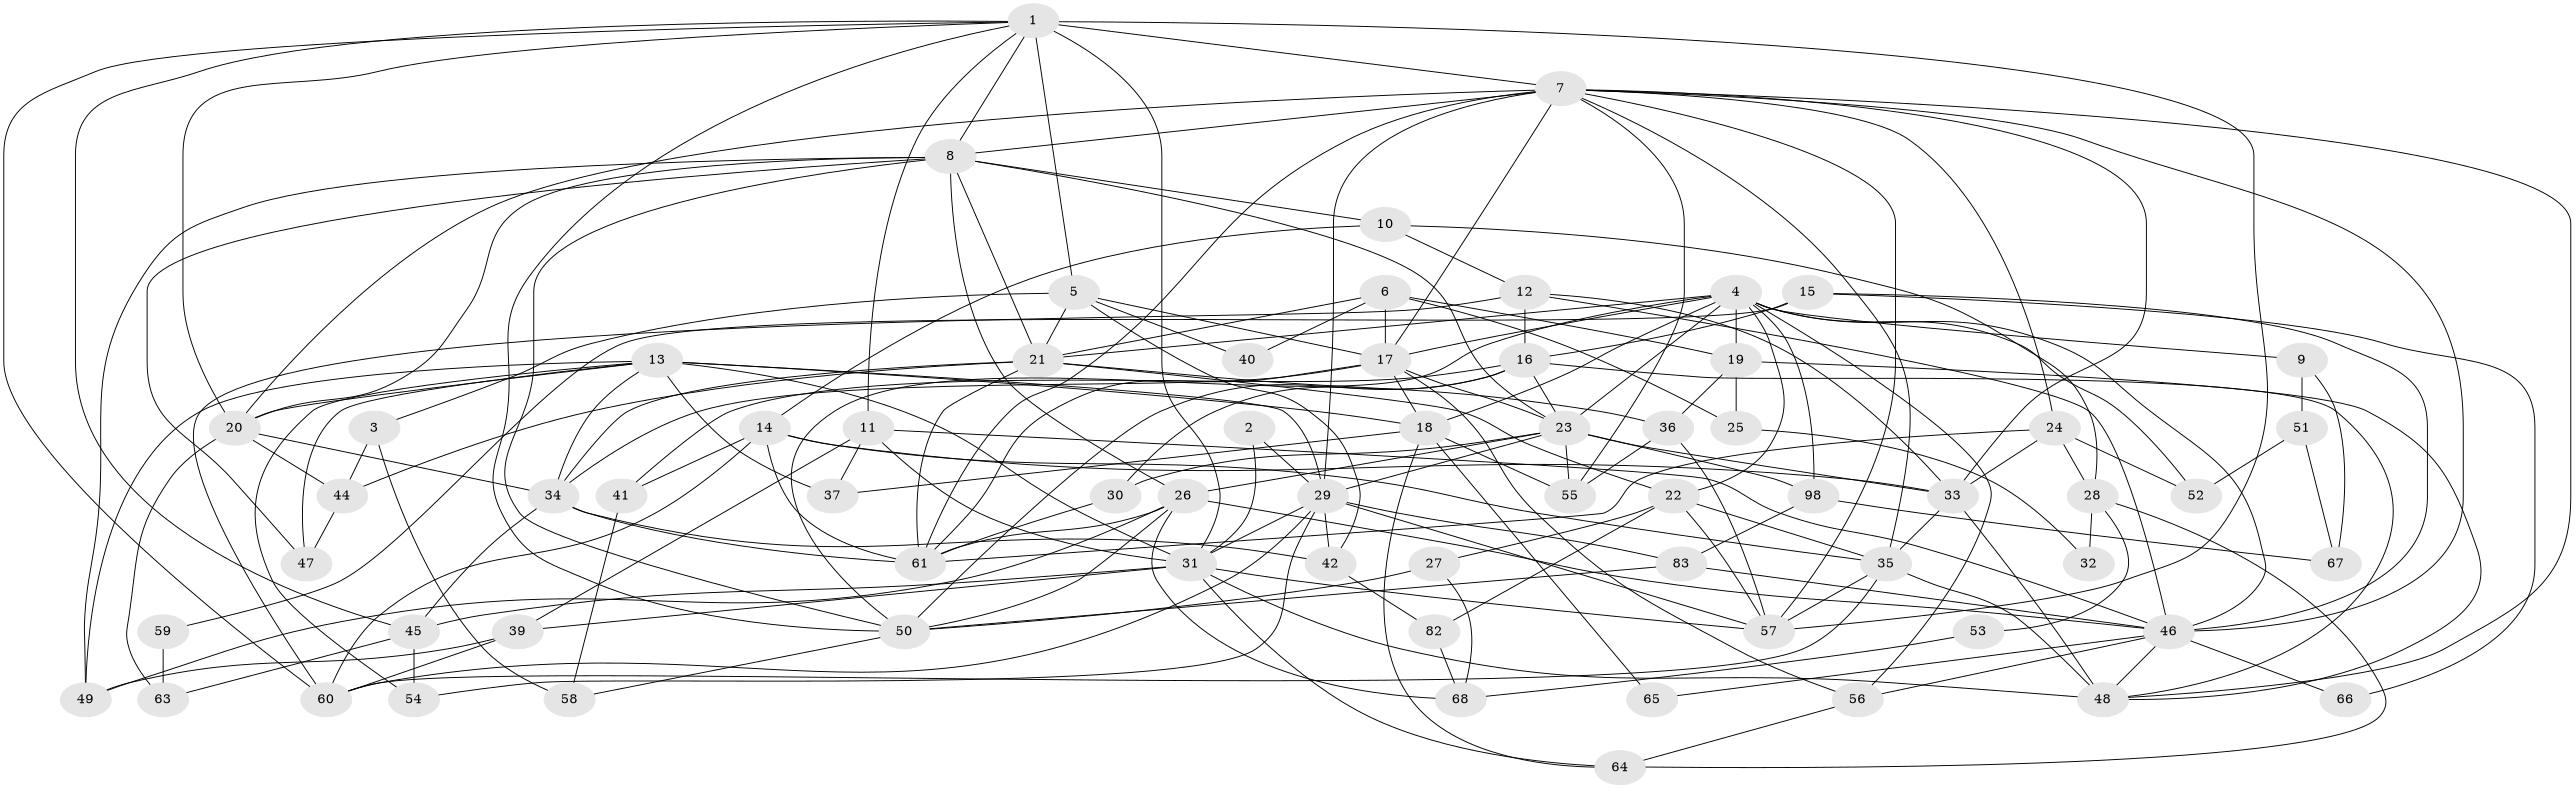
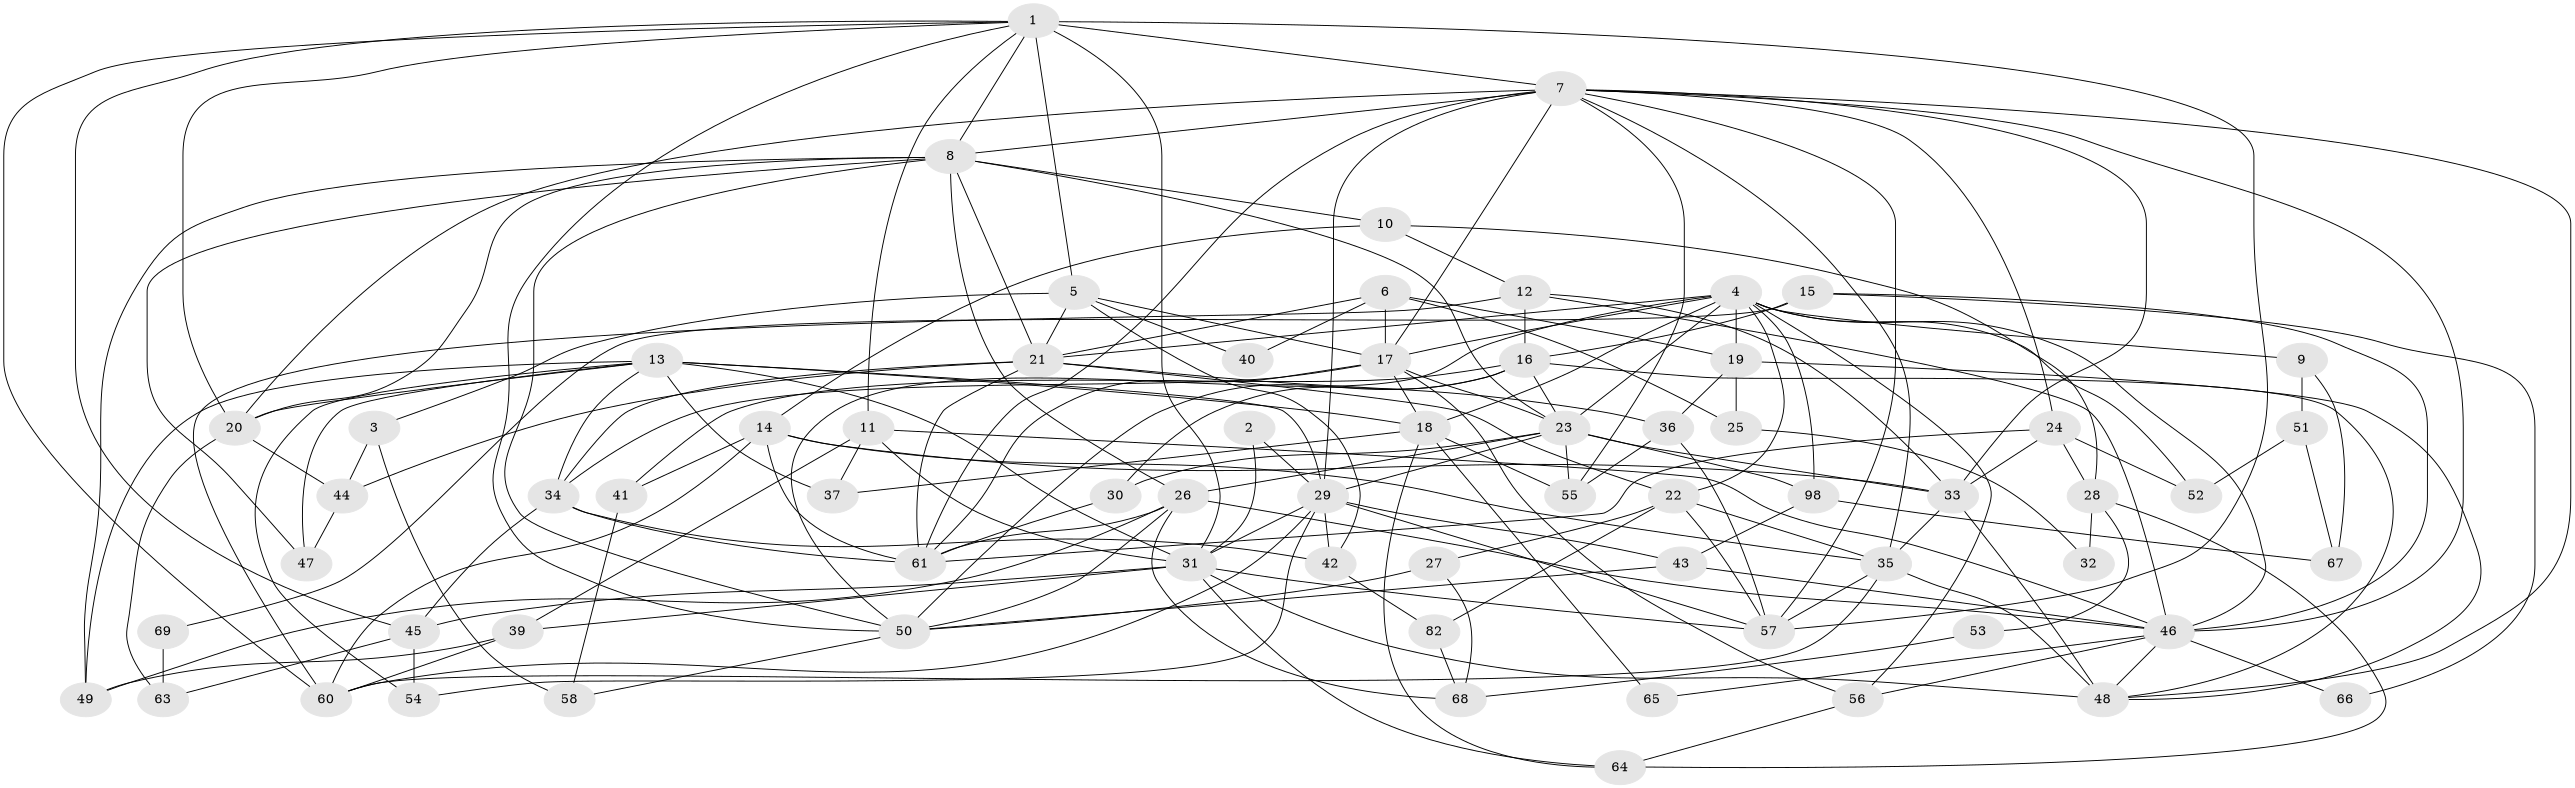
(394, 462) -> none
(1681, 564) -> (1681, 564)
(163, 632) -> (163, 632)
